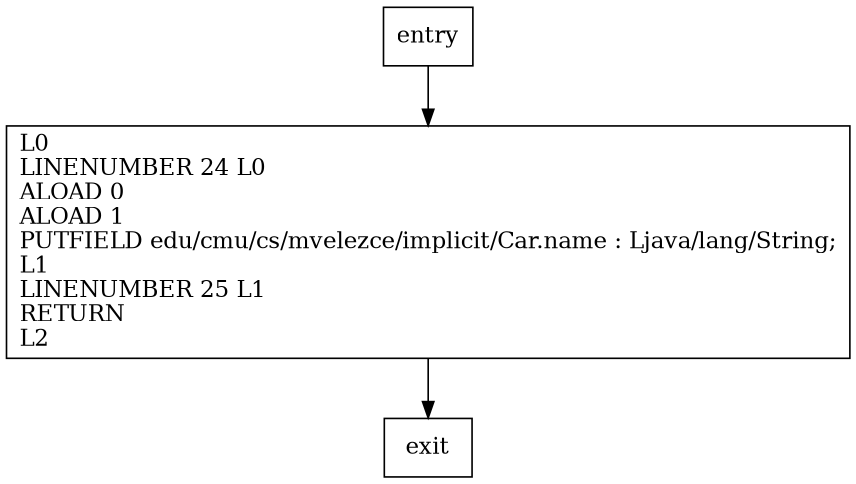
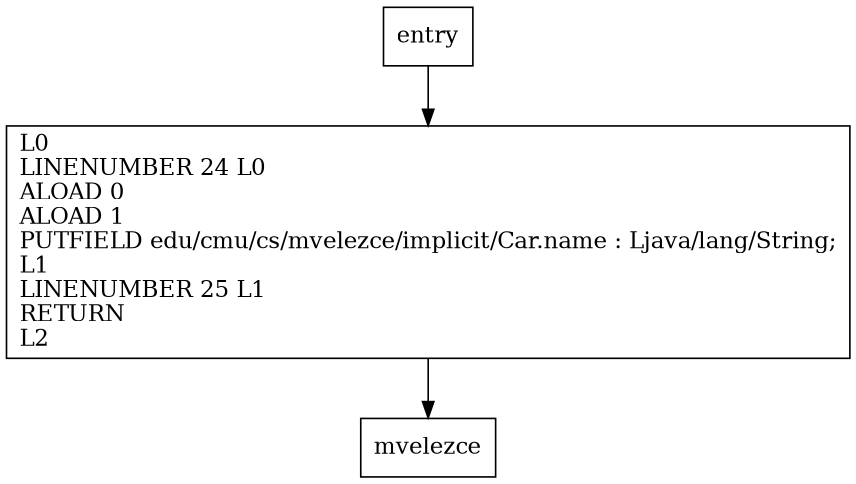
(428, 448) -> (428, 448)
